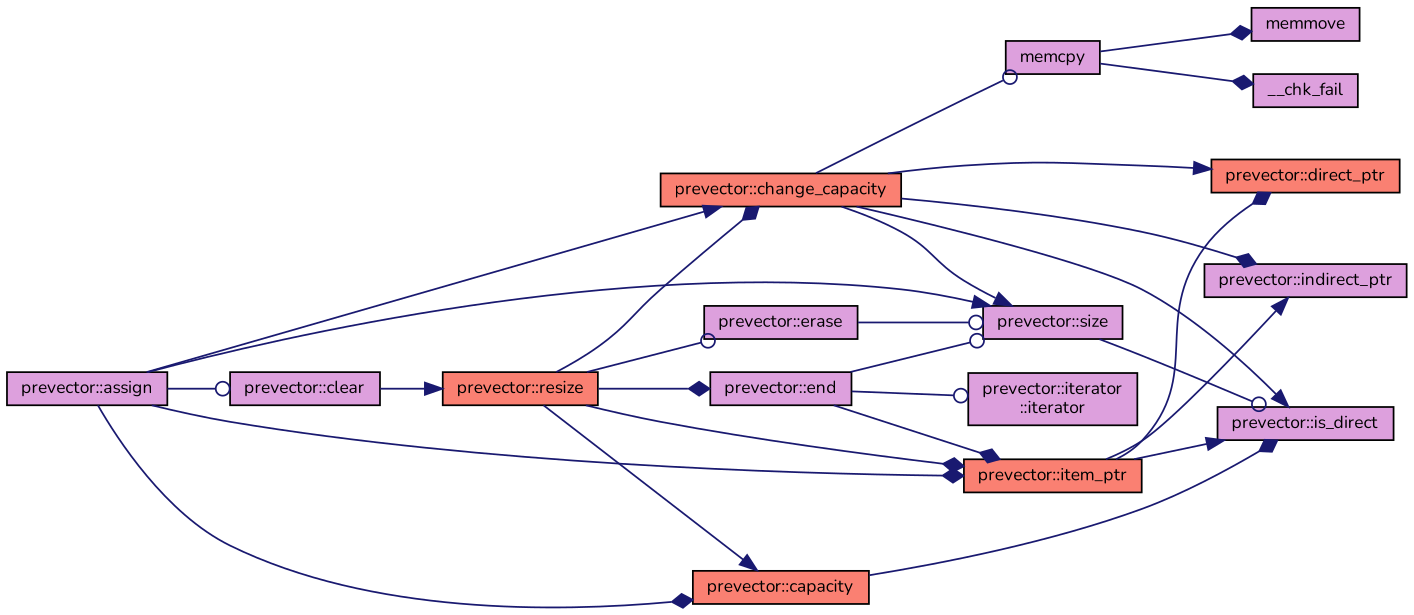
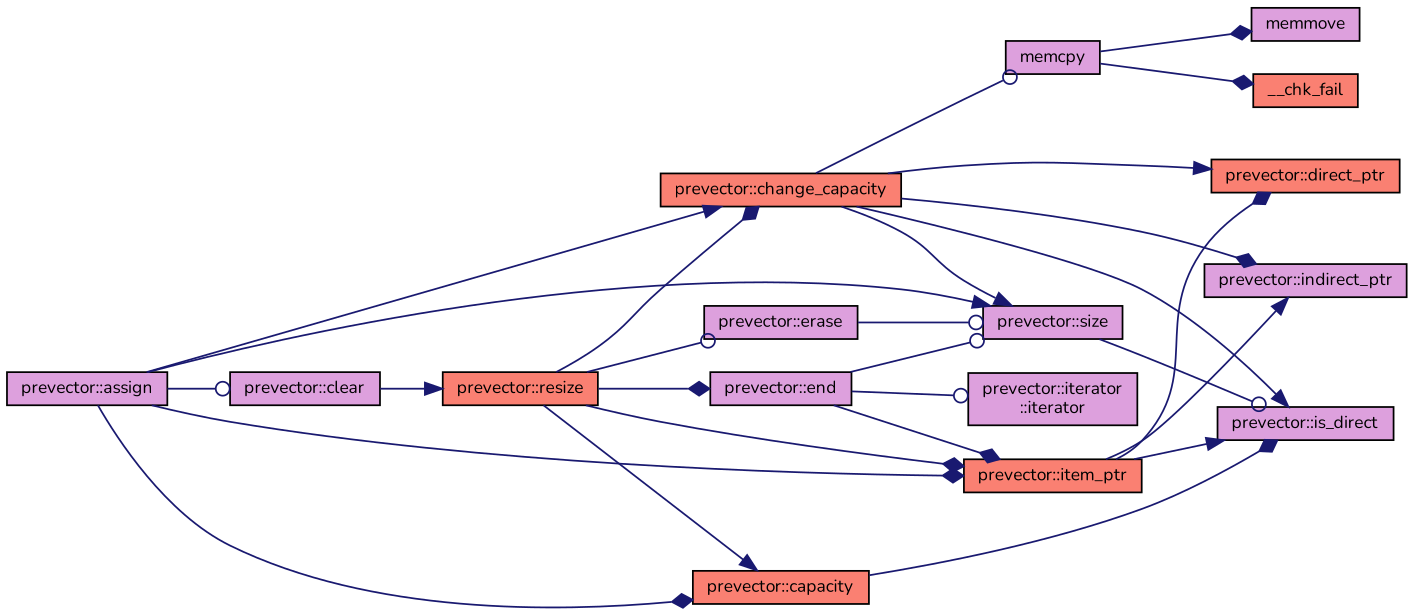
(1306, 91) -> (1306, 91)
